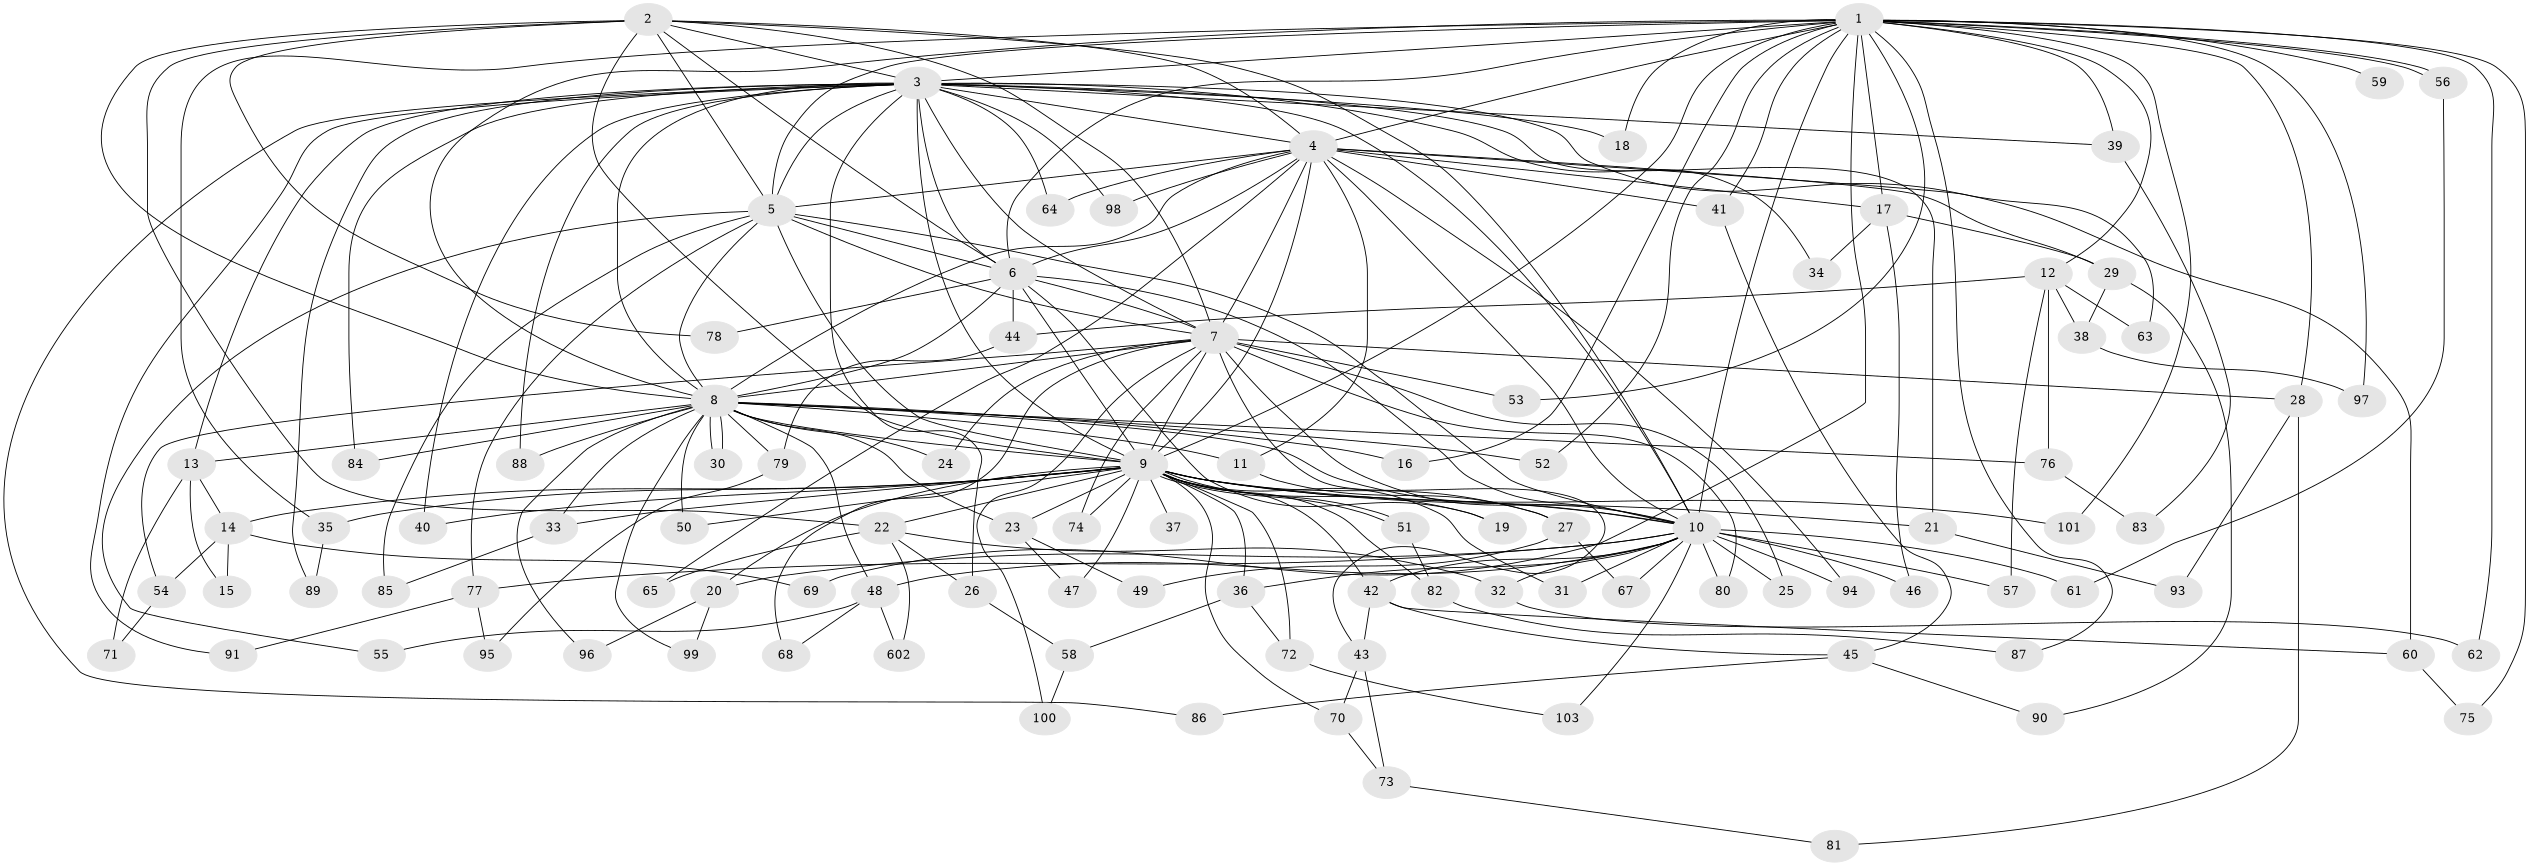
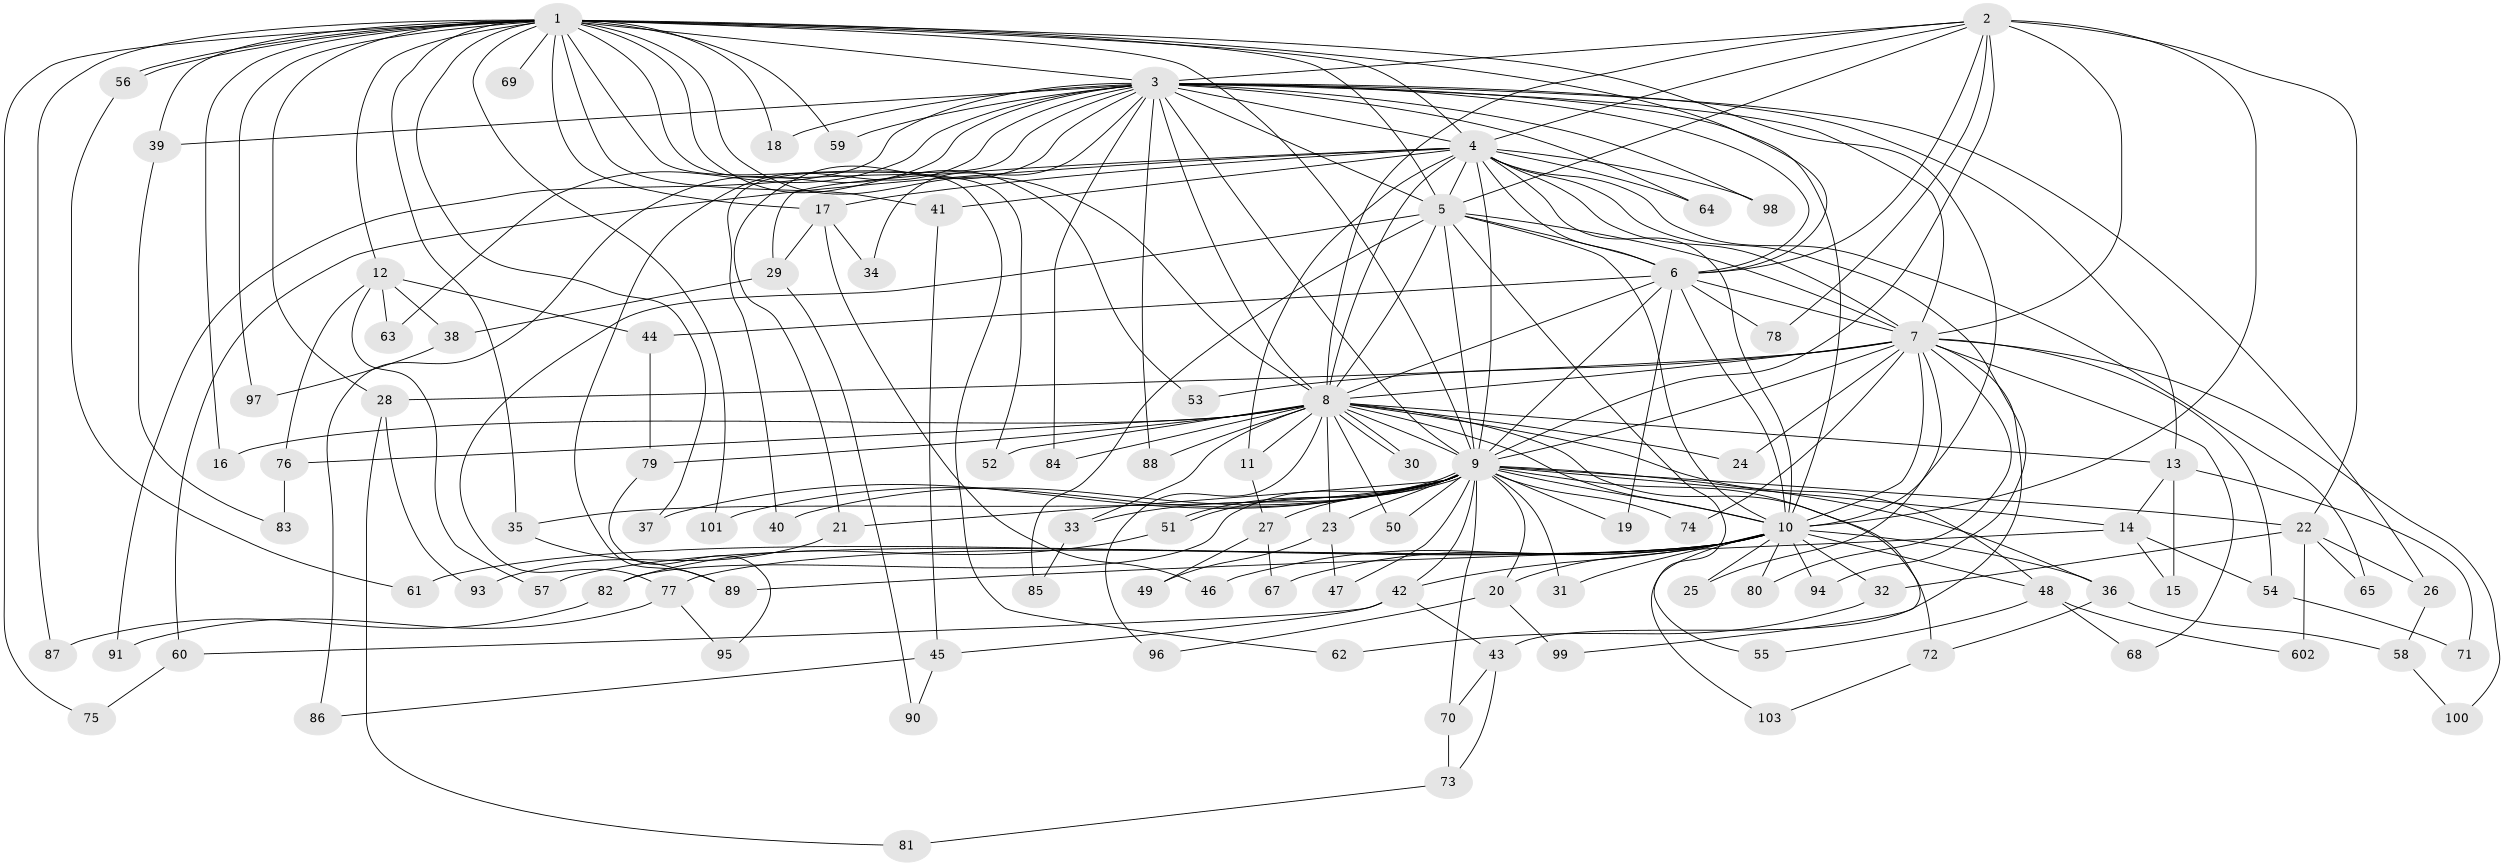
none -> (993, 105)
none -> (532, 272)
(507, 560) -> (1262, 565)
